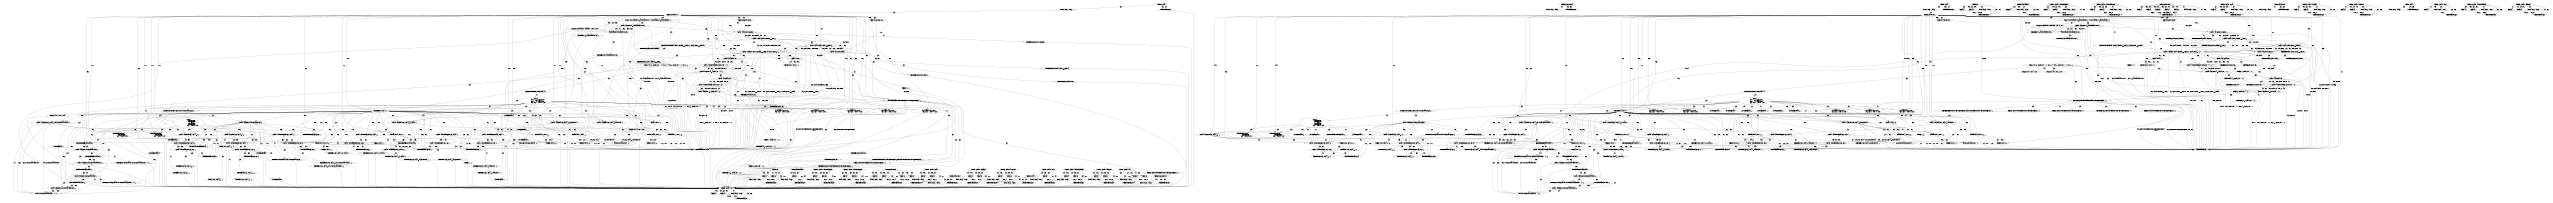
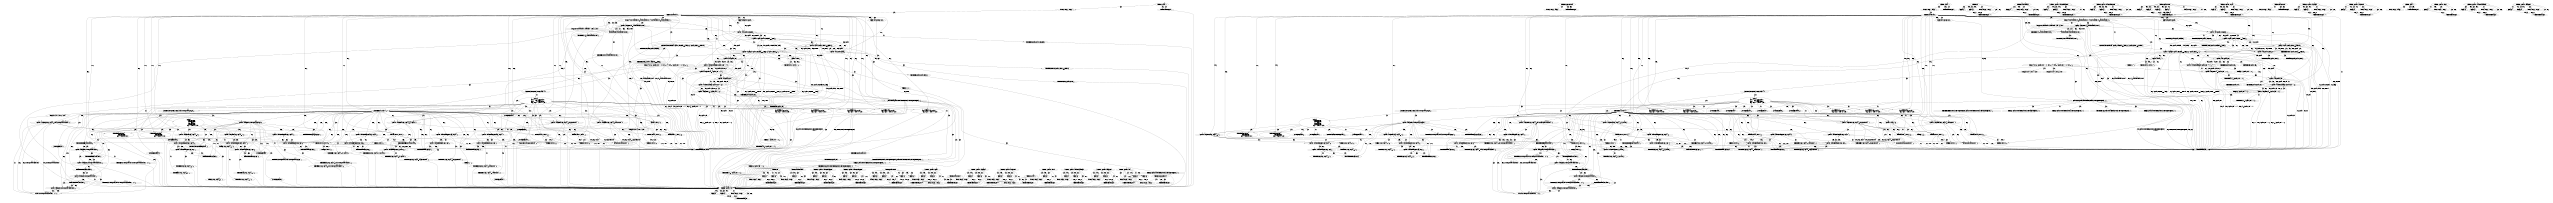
(2176, 10) -> none
